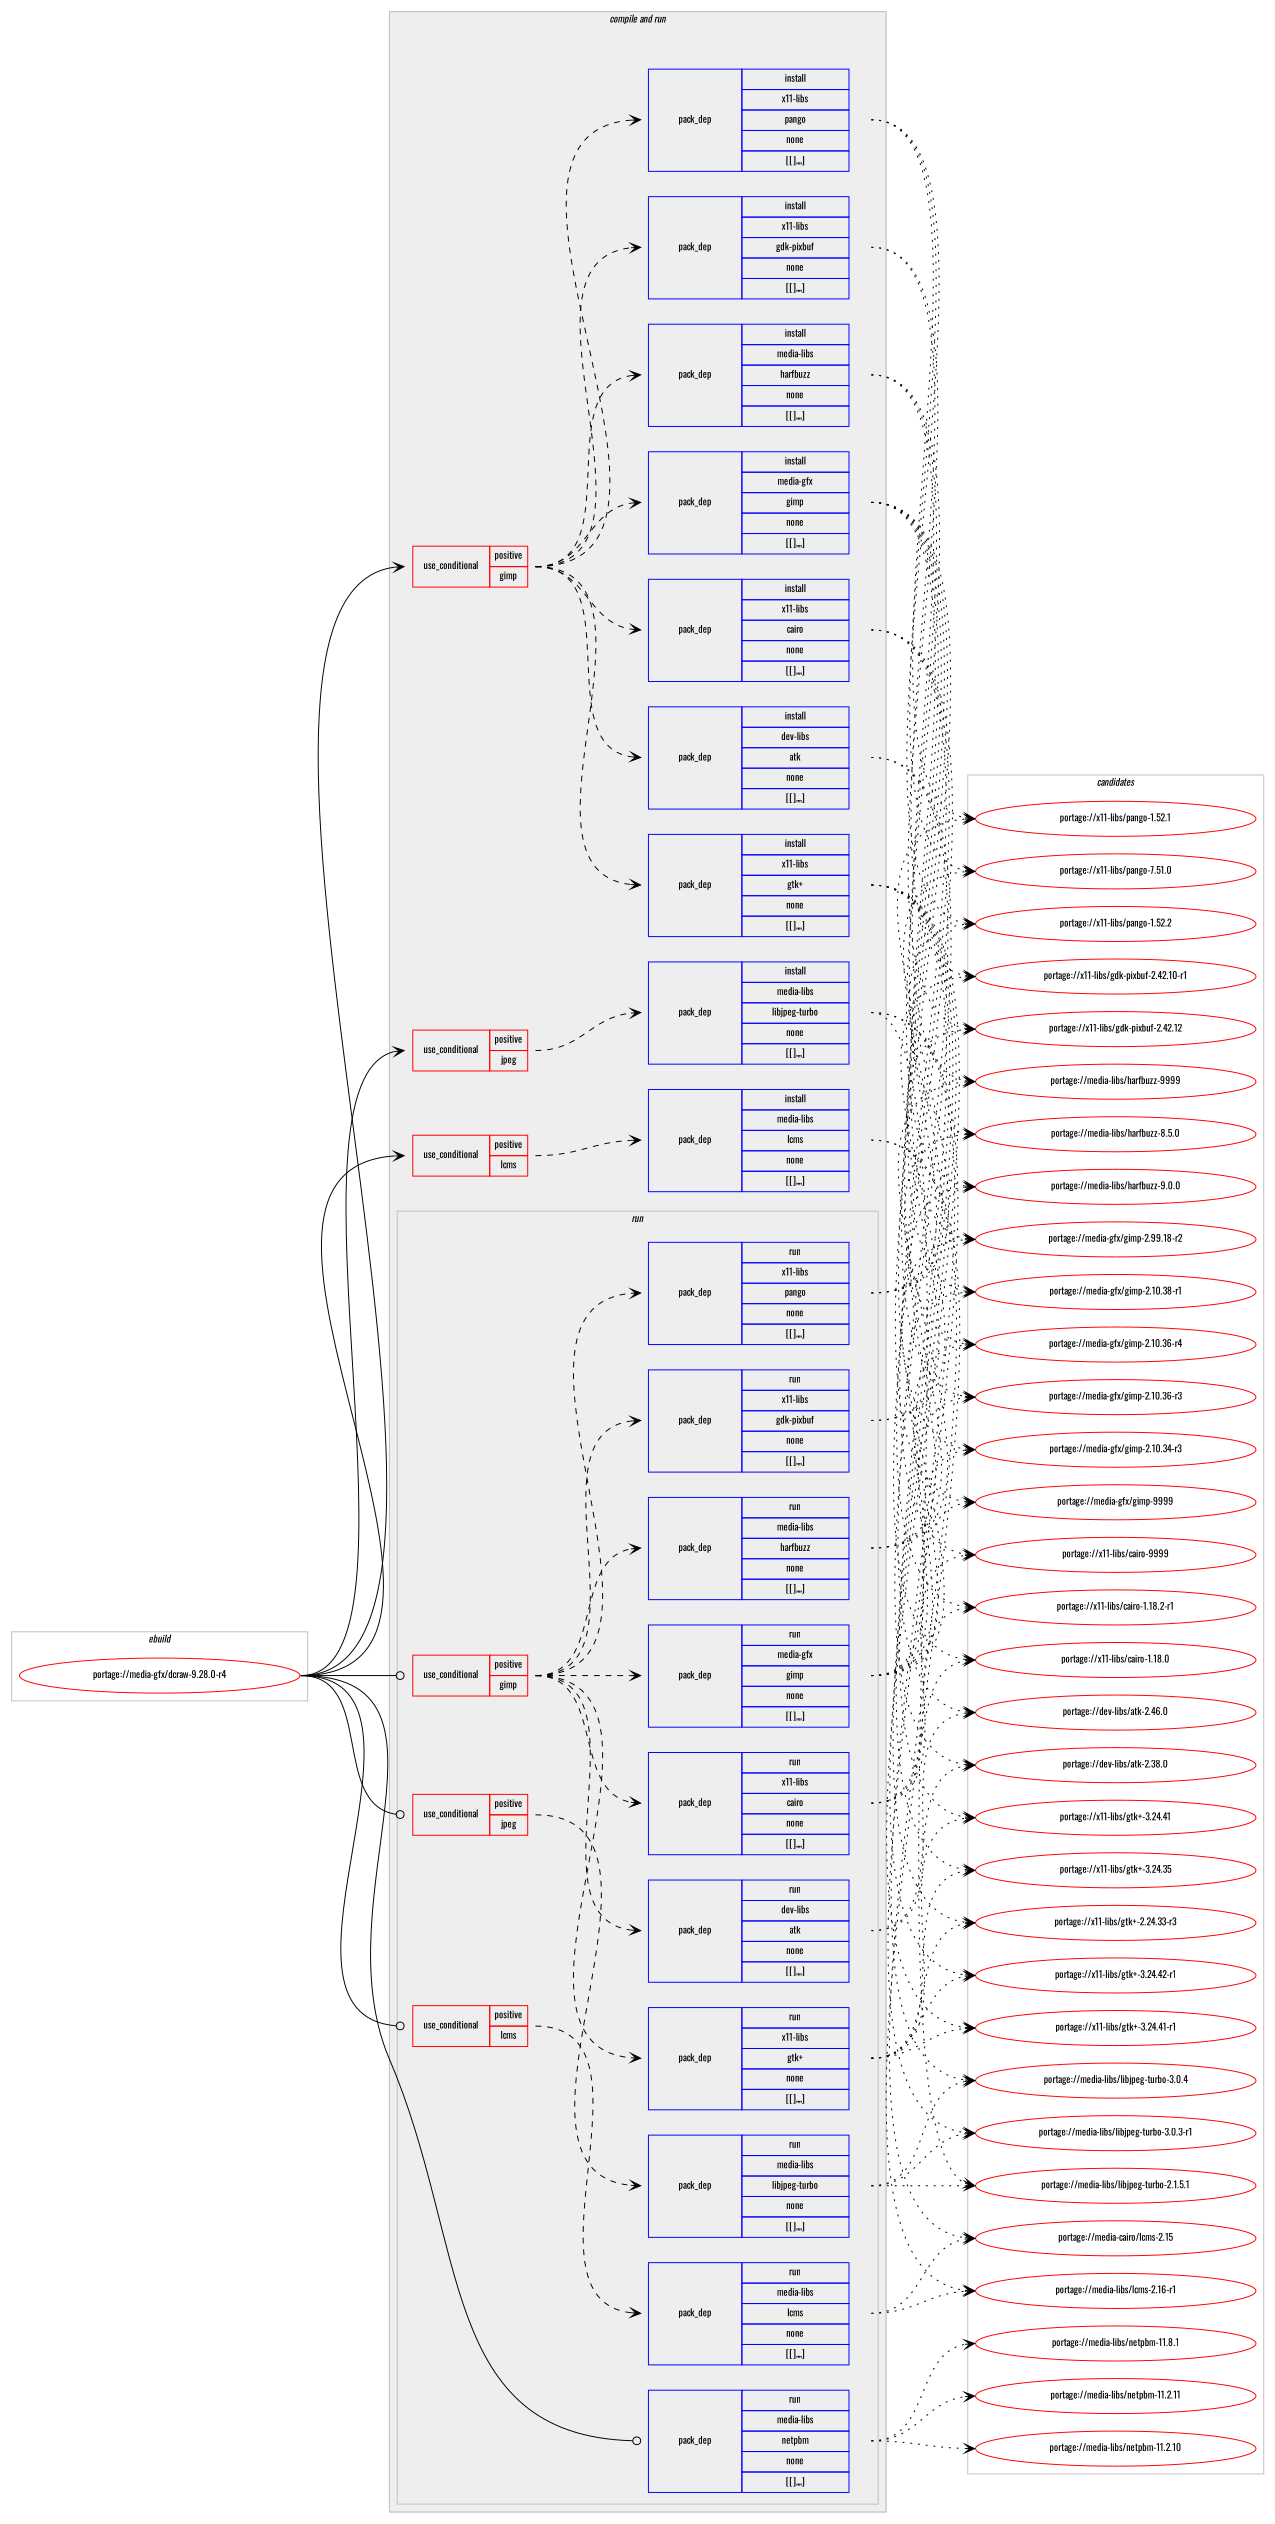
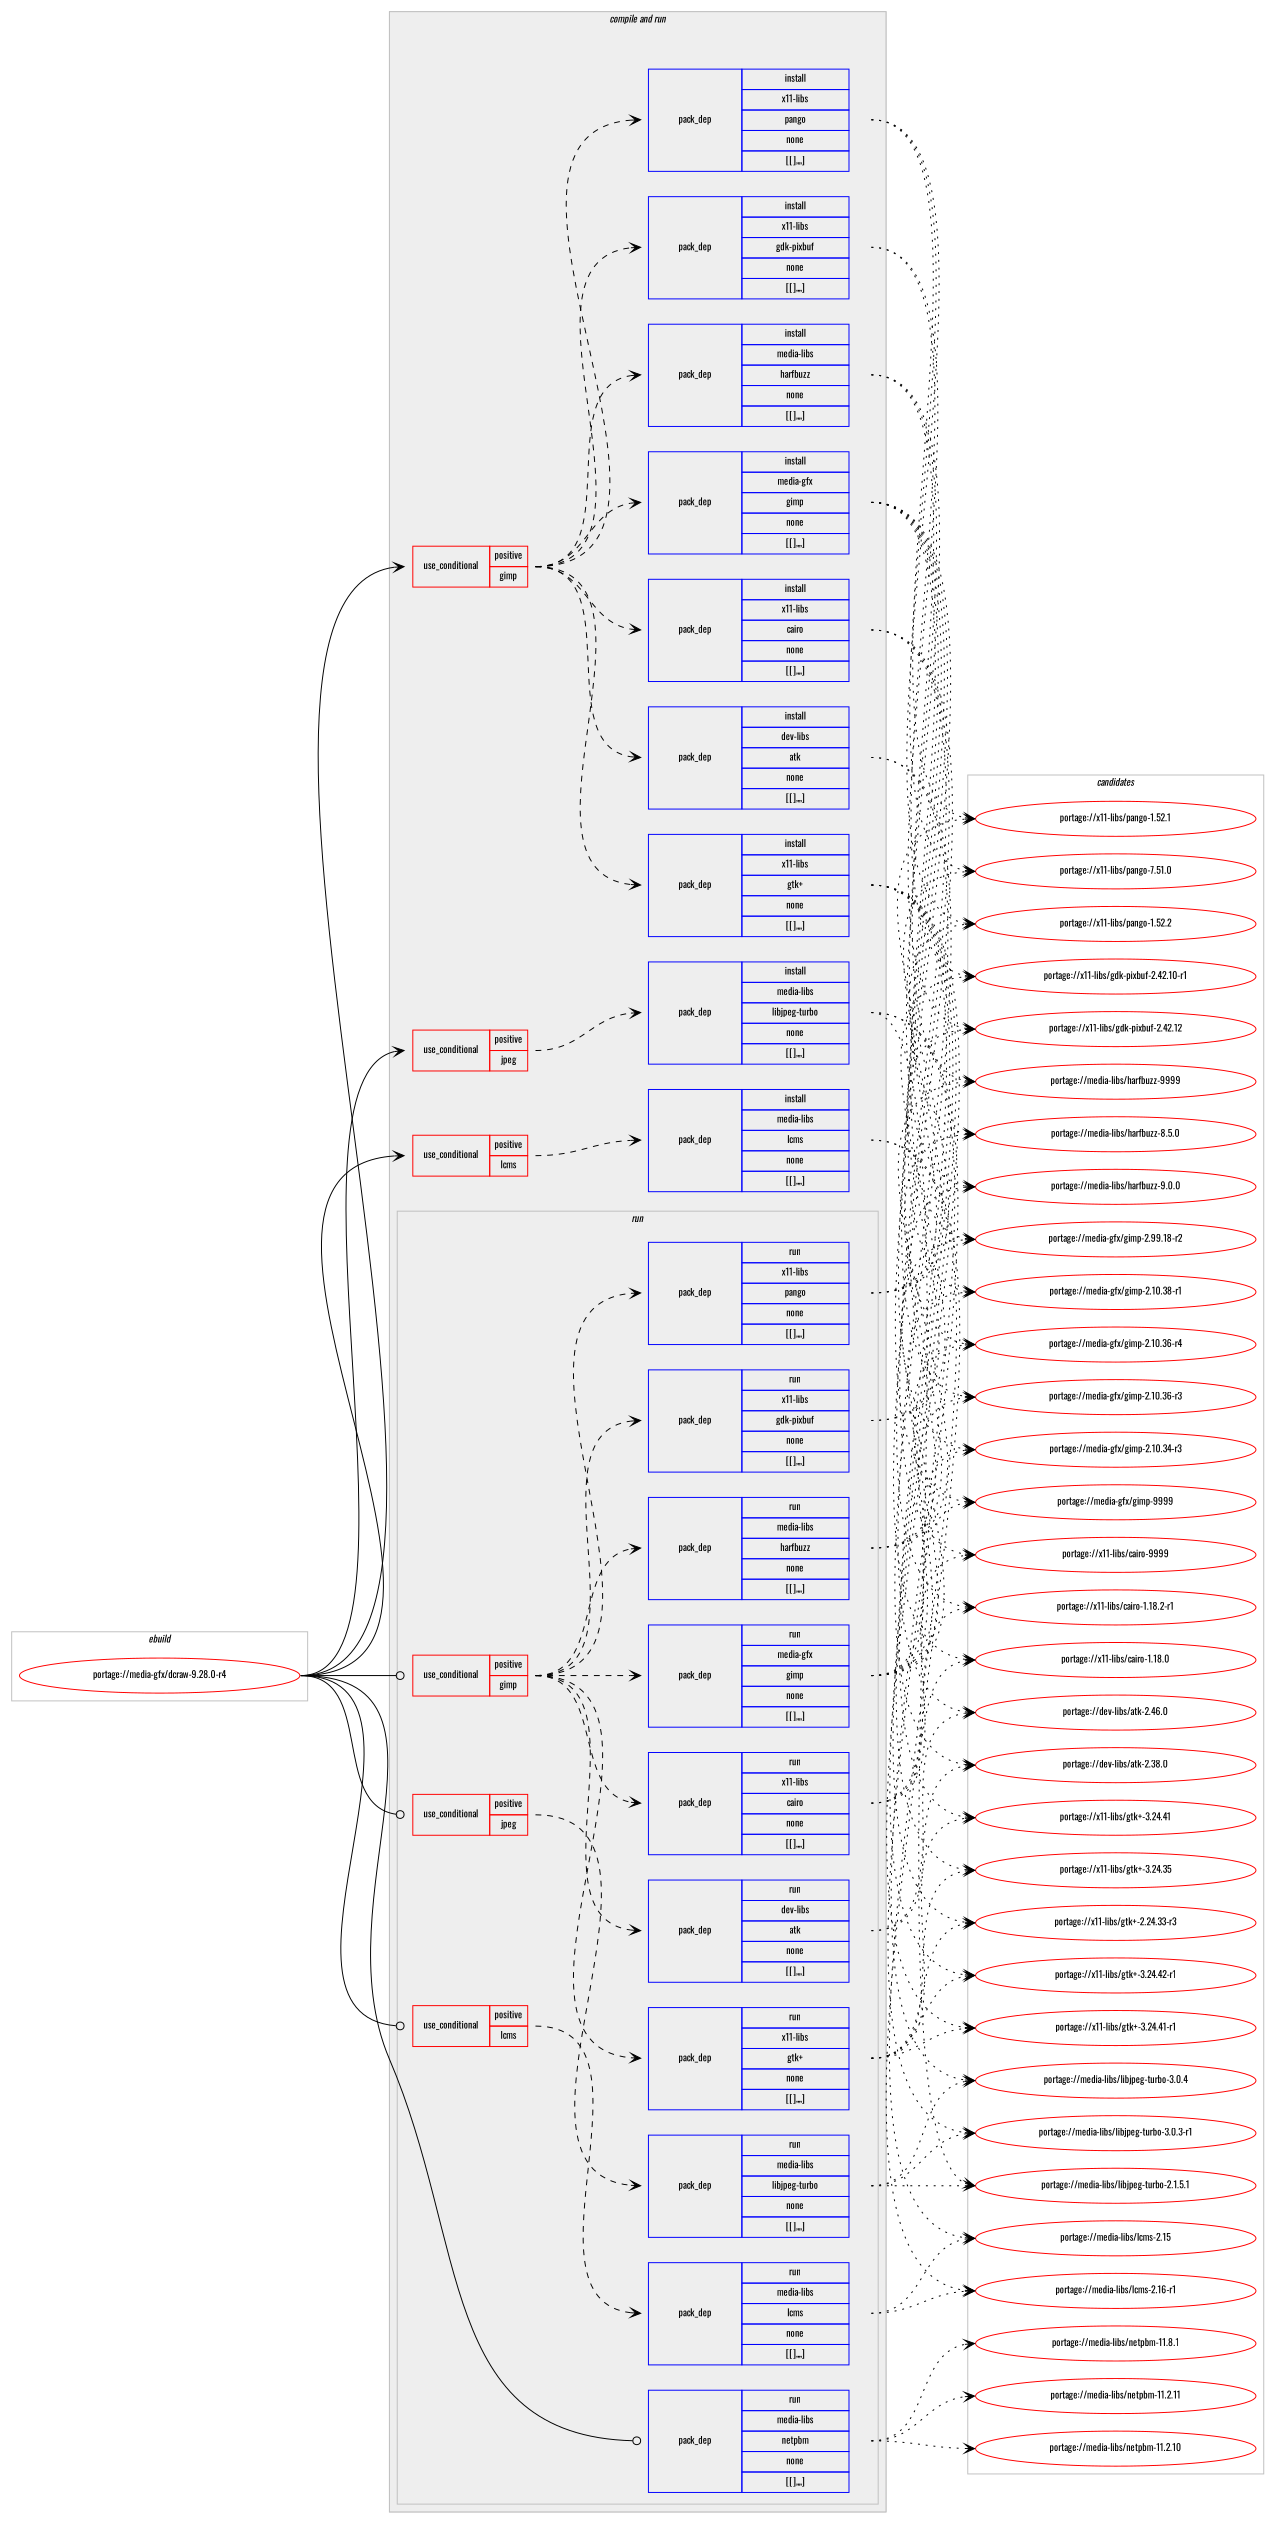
(1116, 2238) -> (1116, 2238)
